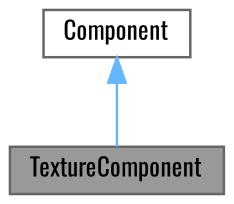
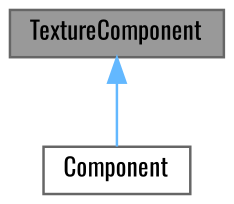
(117, 115) -> (117, 115)
